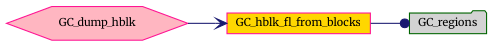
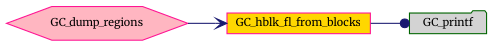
(97, 23) -> (97, 23)
(448, 23) -> (448, 23)
